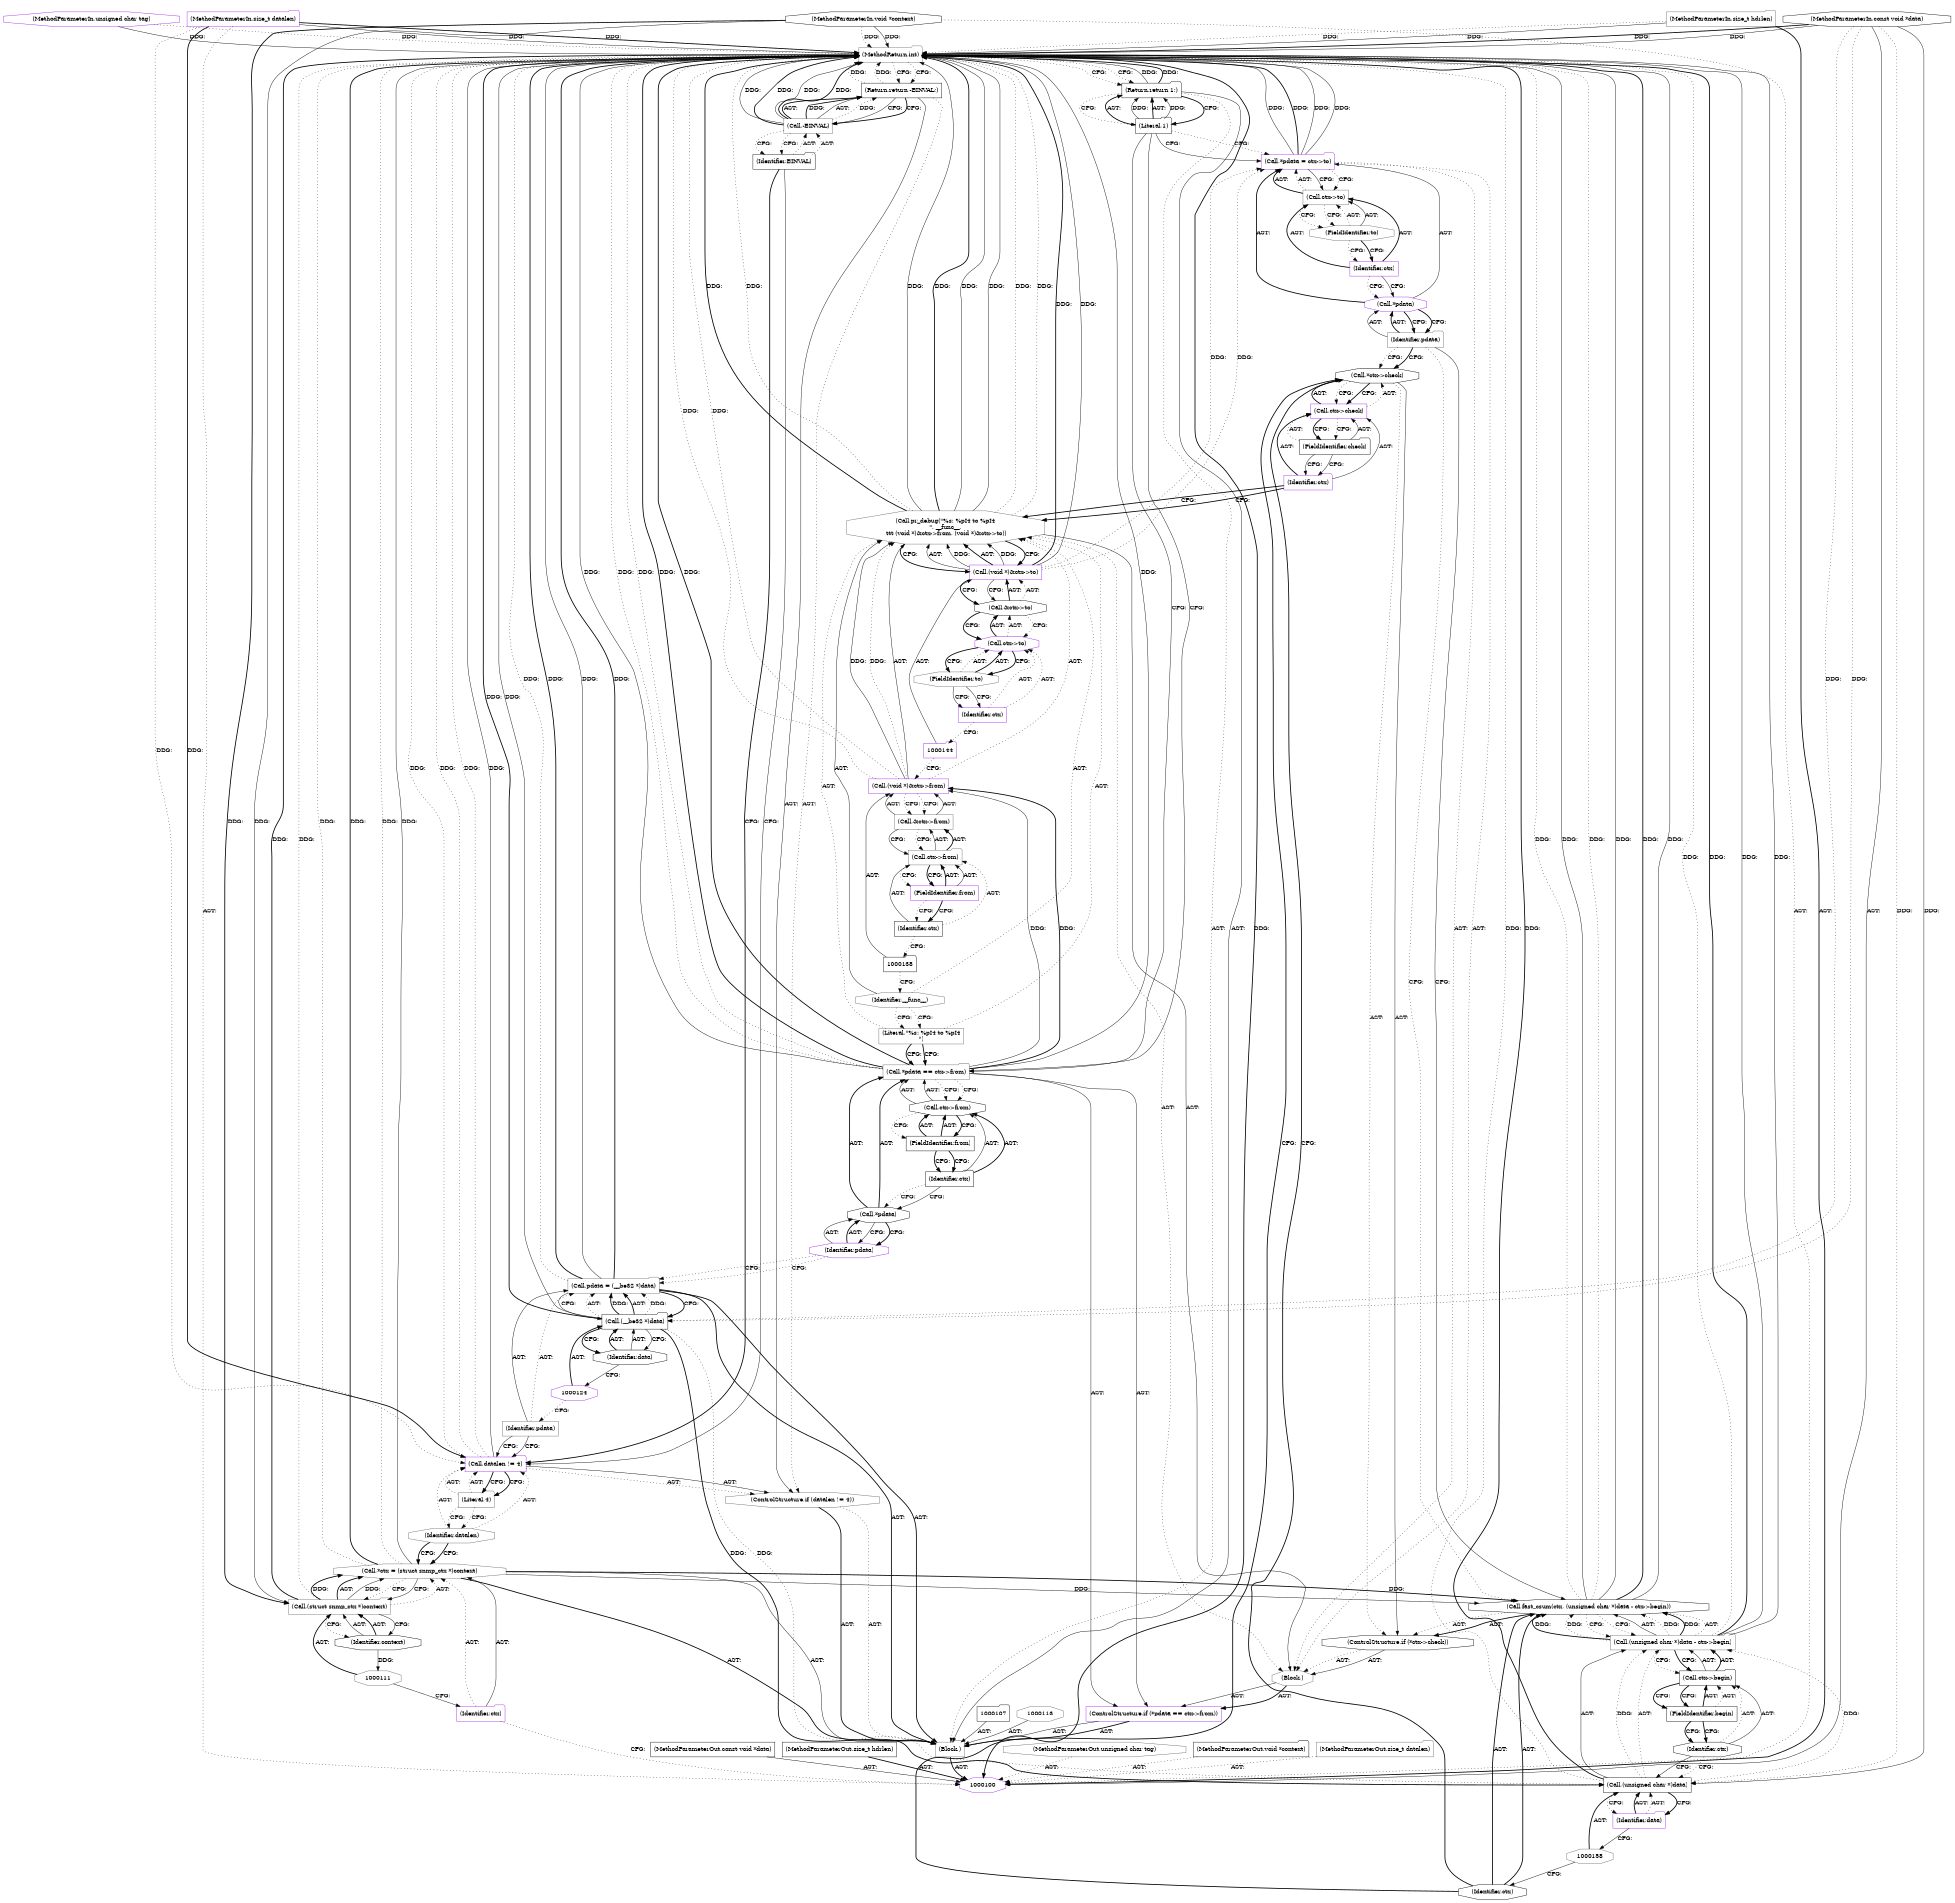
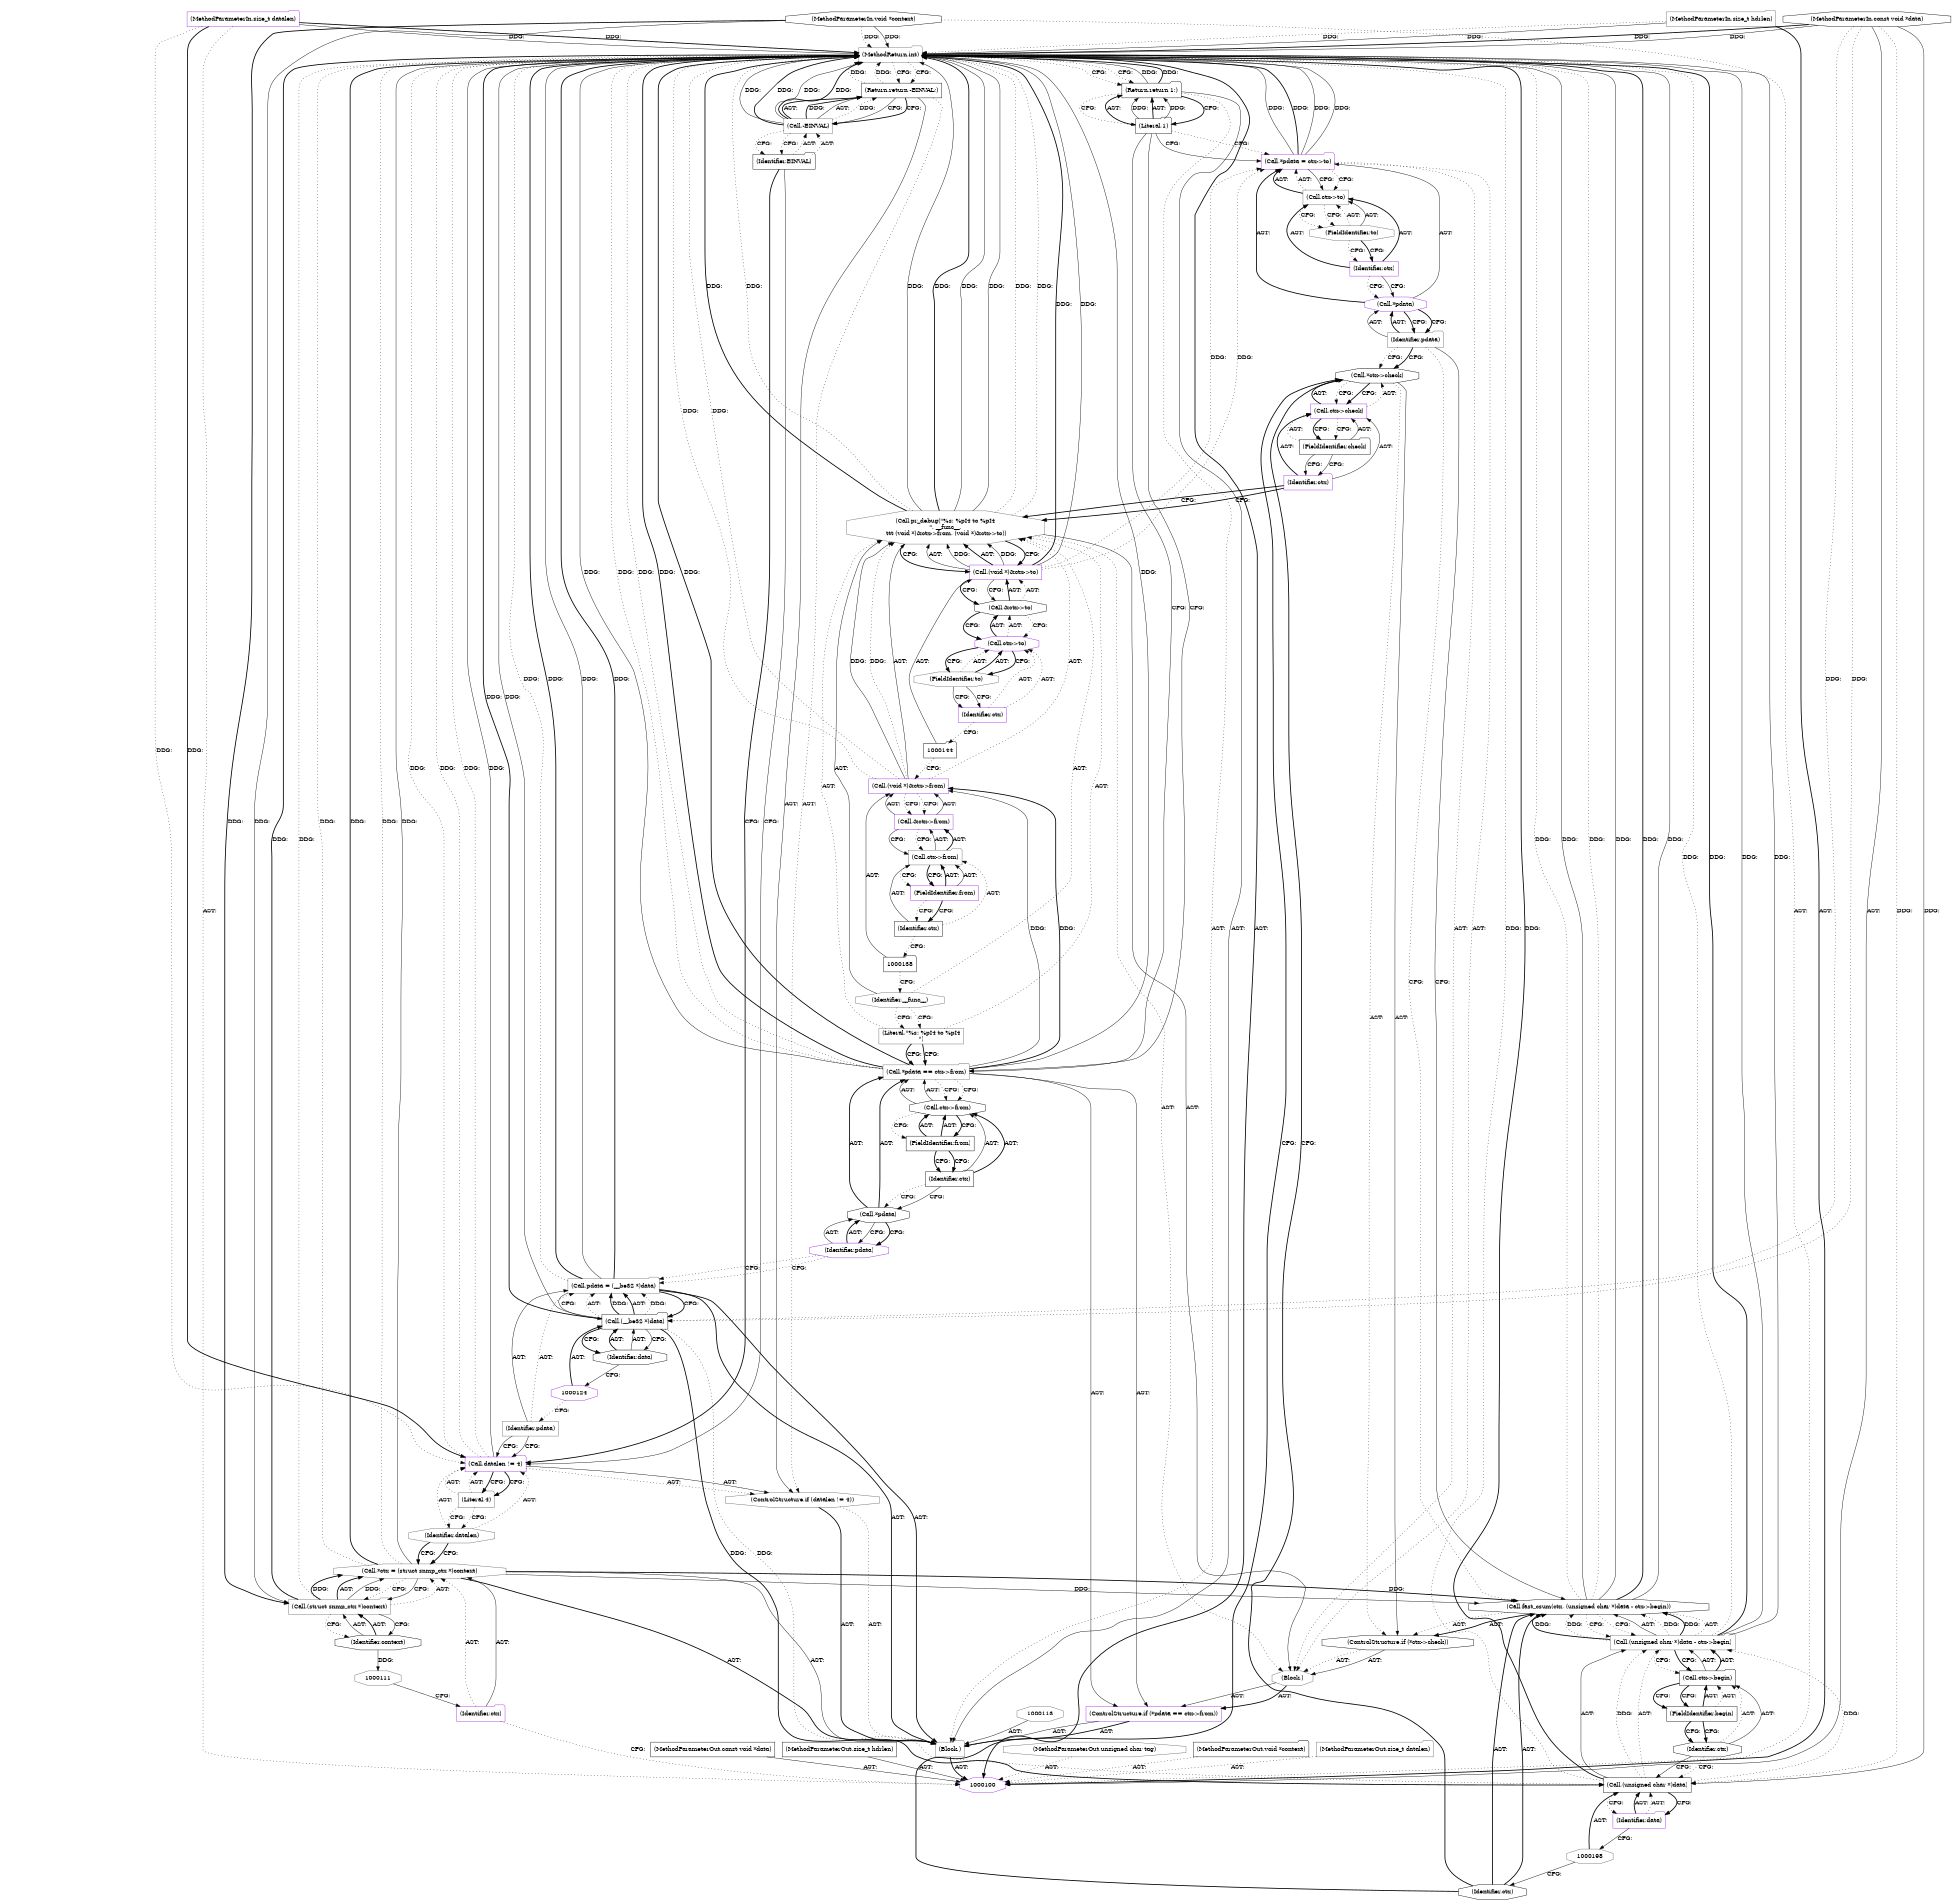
(92, 19) -> none
(940, 751) -> (940, 751)
(924, 822) -> (924, 822)
(1263, 929) -> (1263, 929)
(319, 1655) -> none
(993, 1714) -> none
(915, 1768) -> (915, 1768)
(1590, 1856) -> (1590, 1856)
